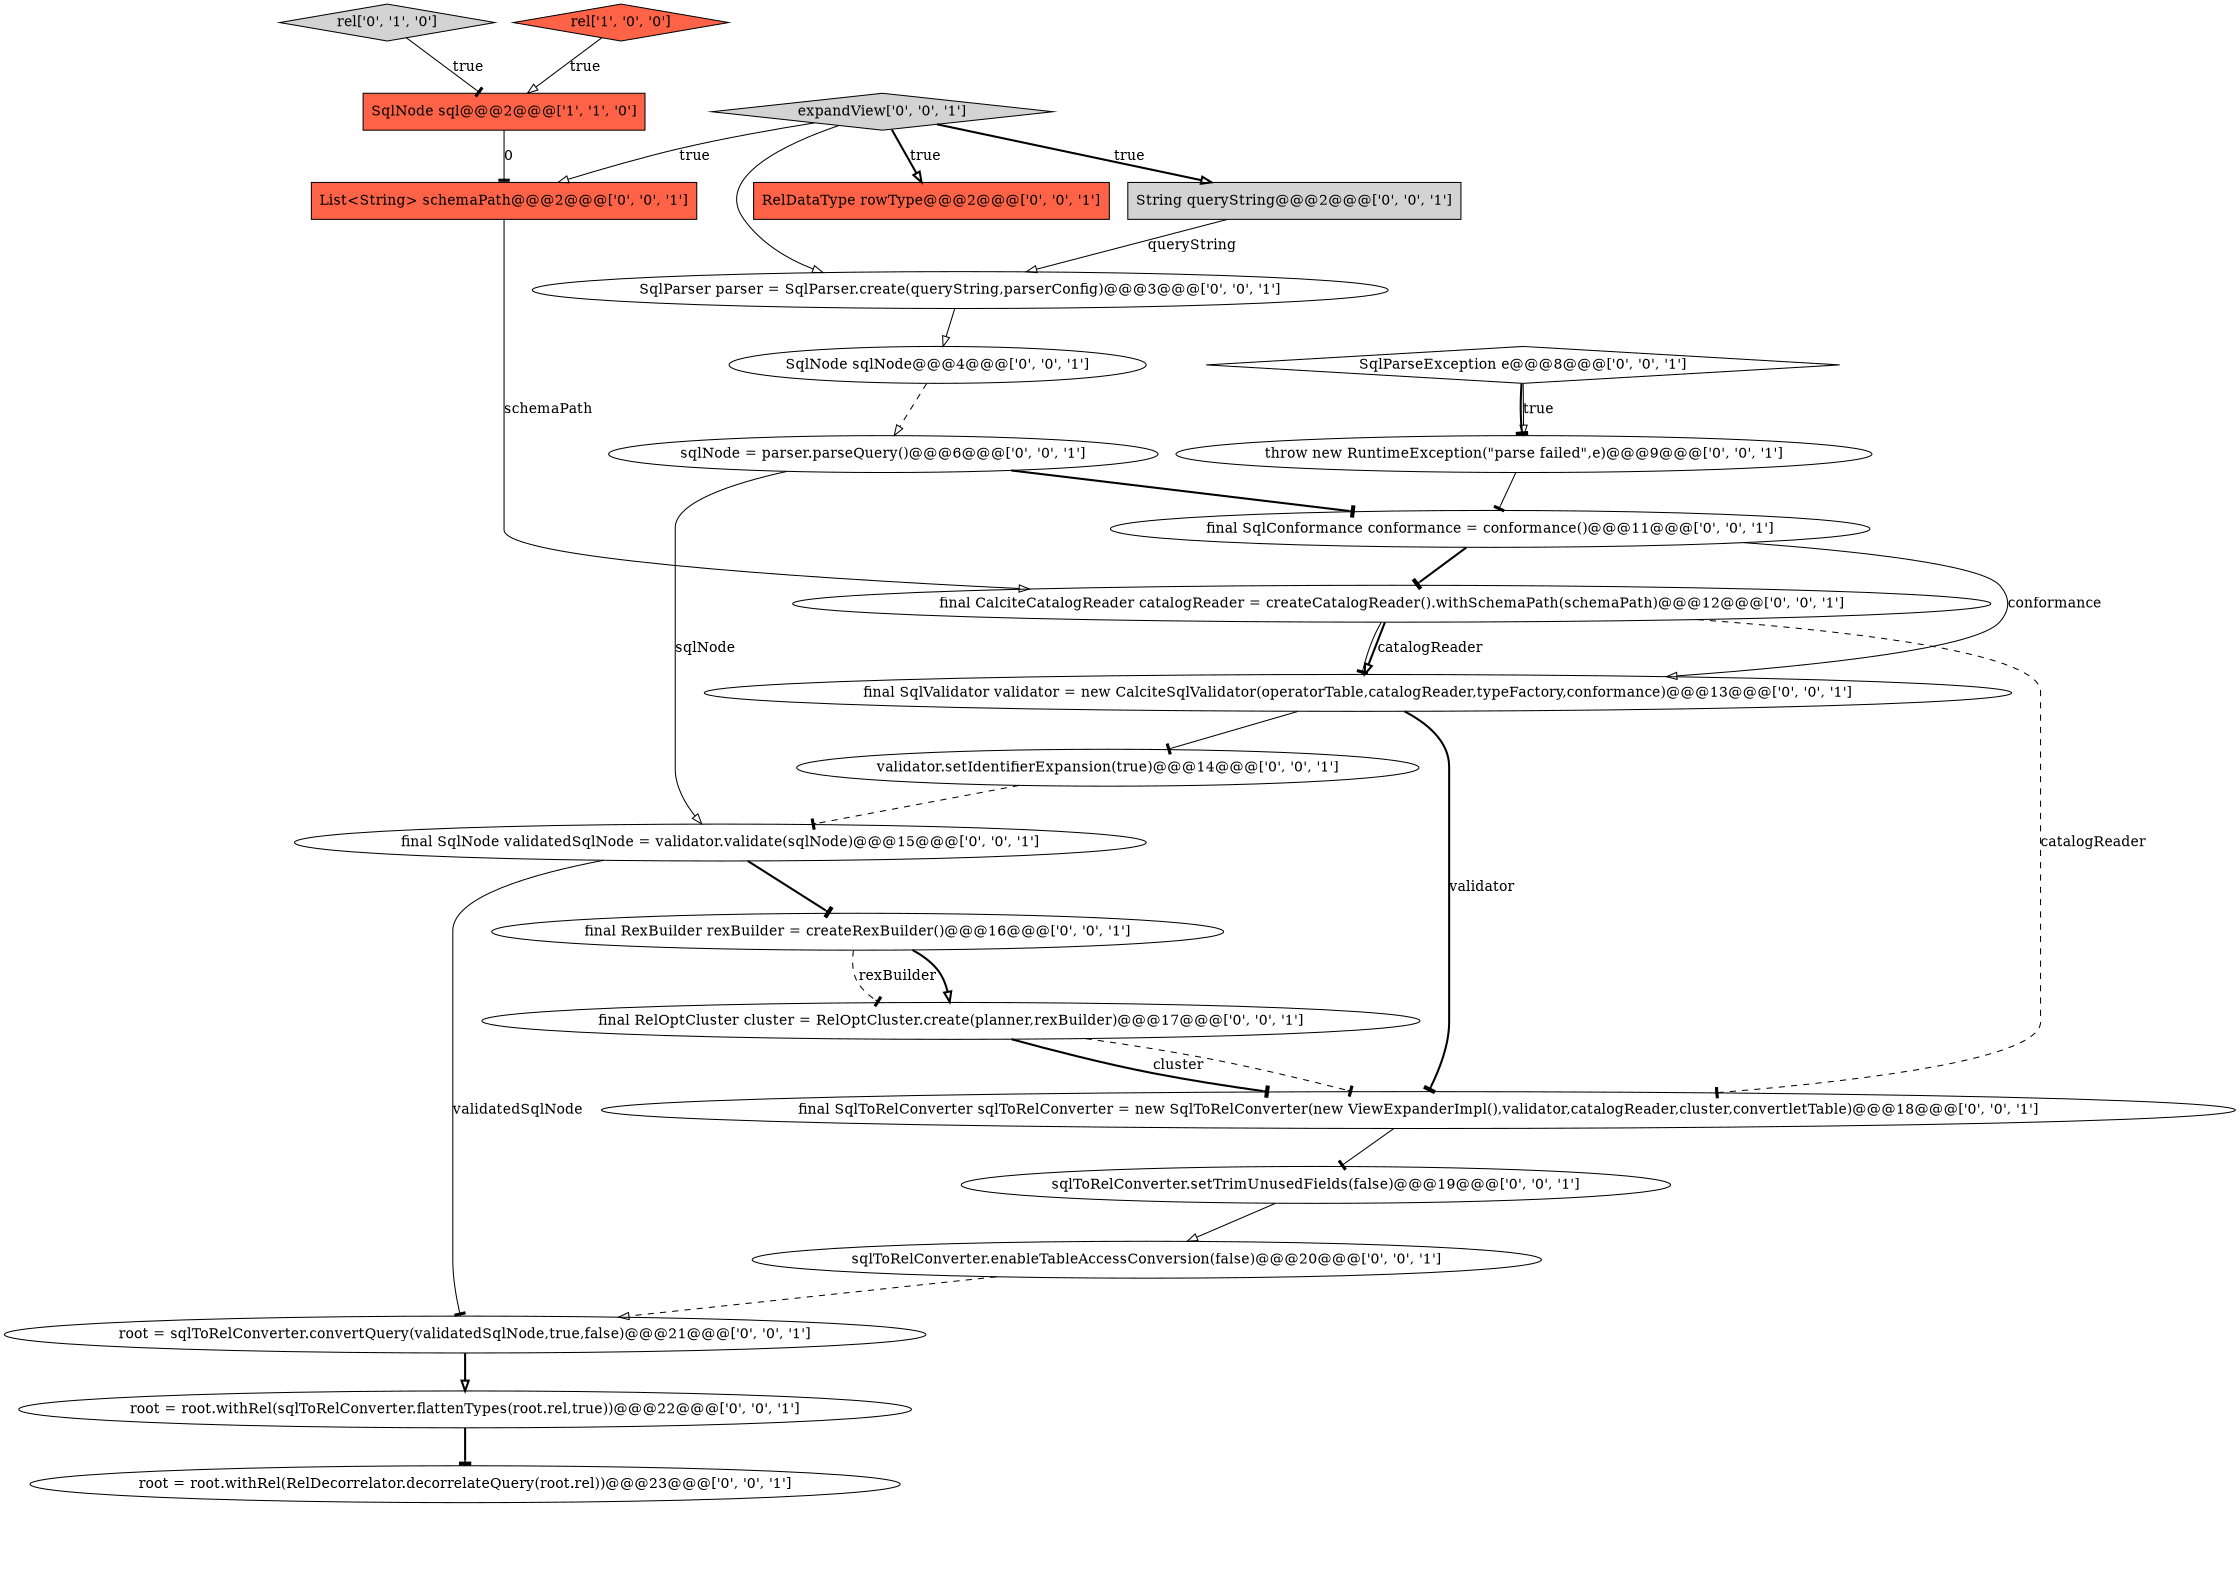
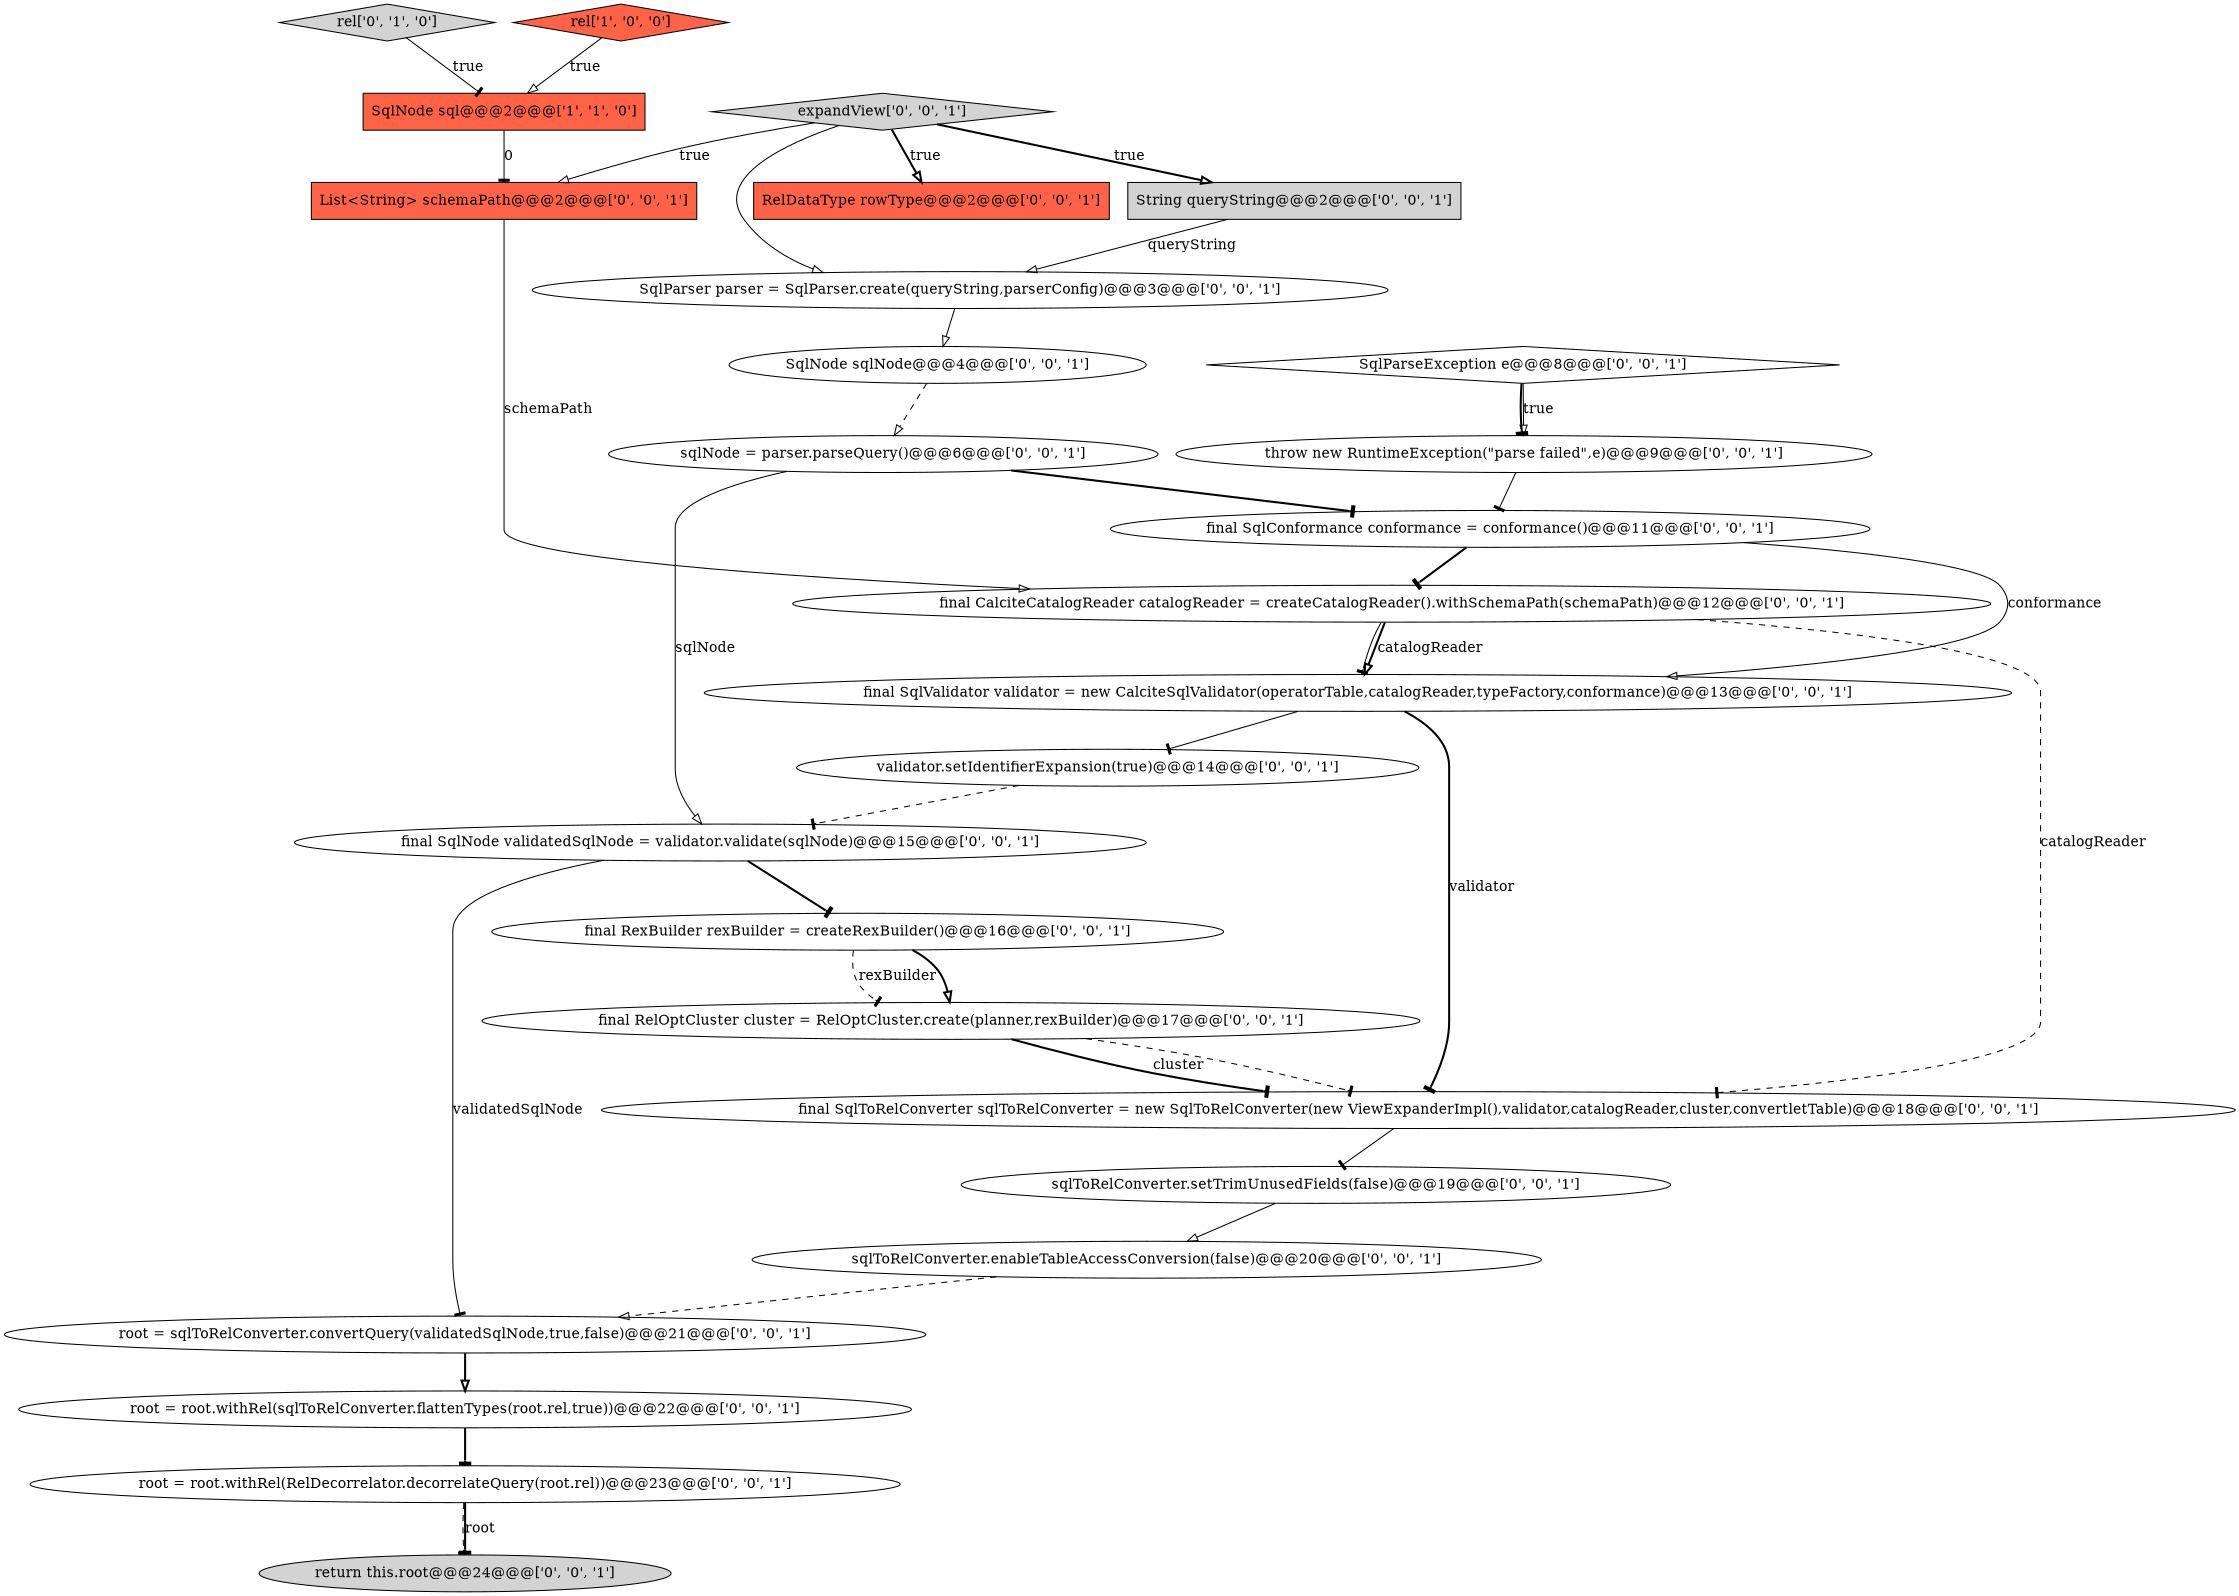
none -> (465, 1573)
